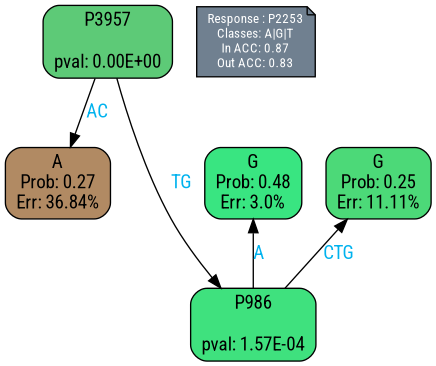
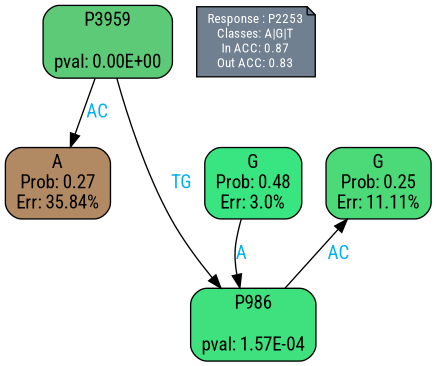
(108, 42) -> (108, 42)
(58, 183) -> (58, 183)
(339, 254) -> (339, 254)
(253, 261) -> (235, 247)
